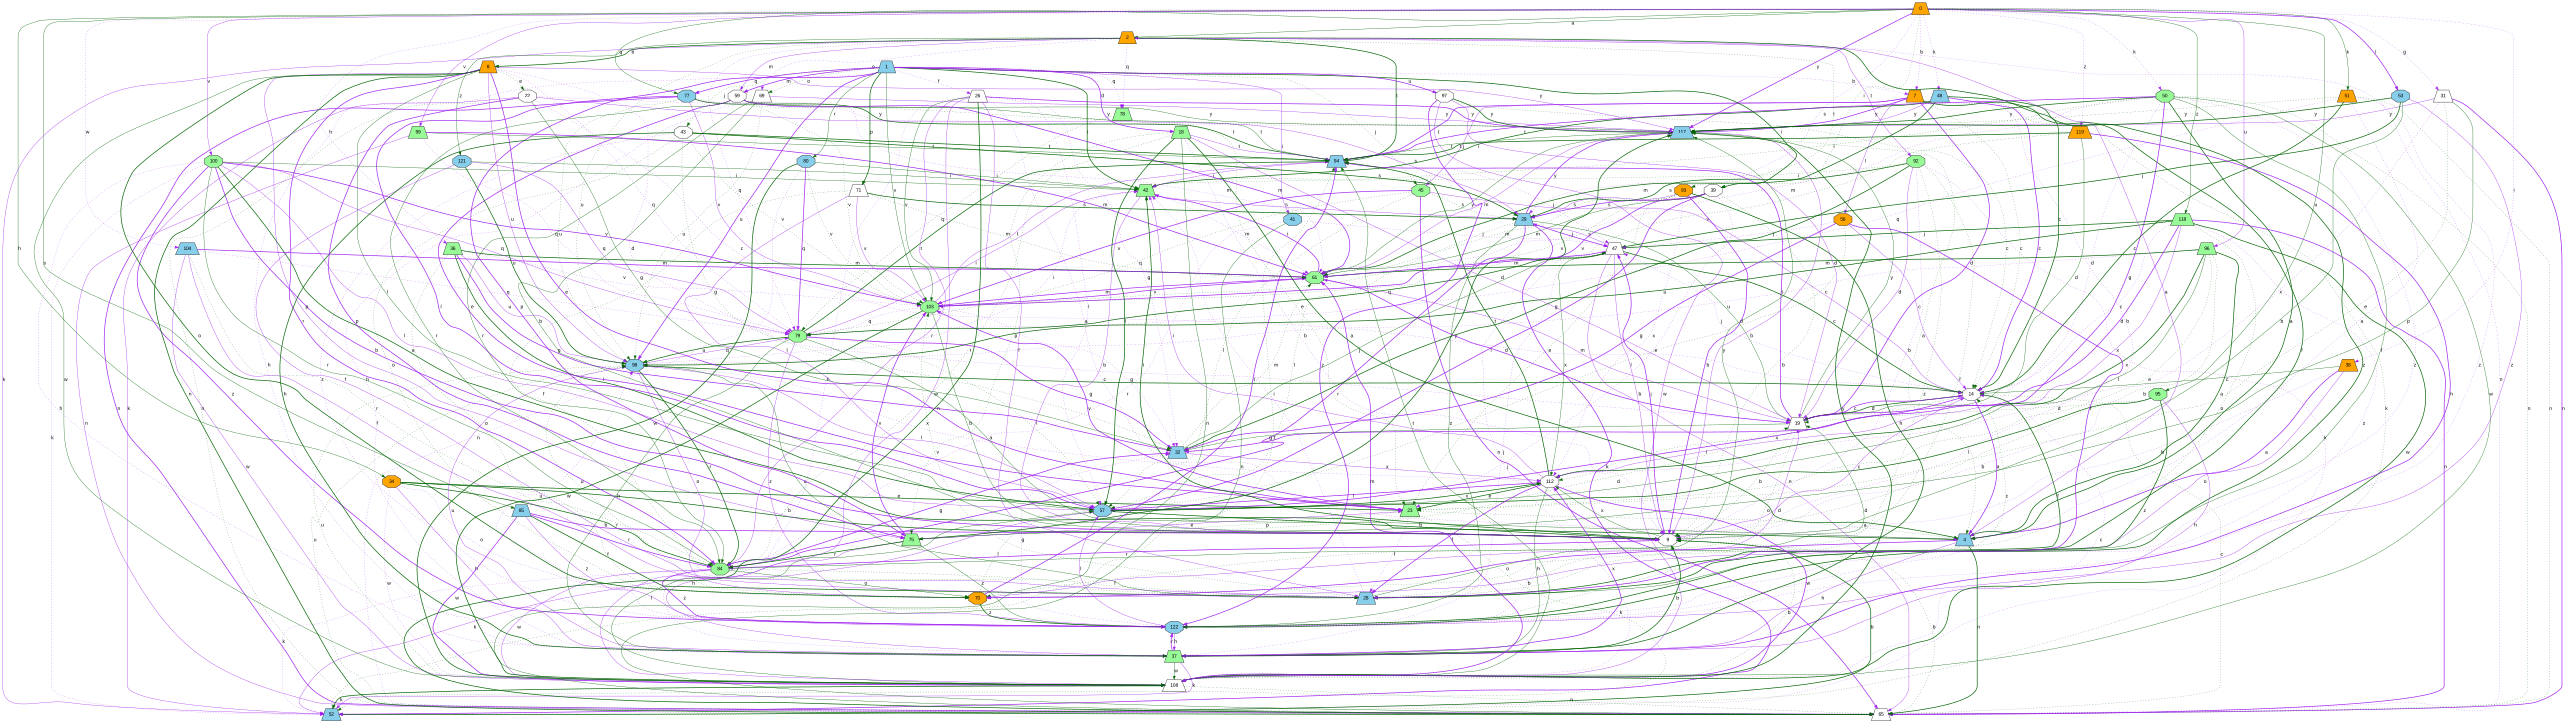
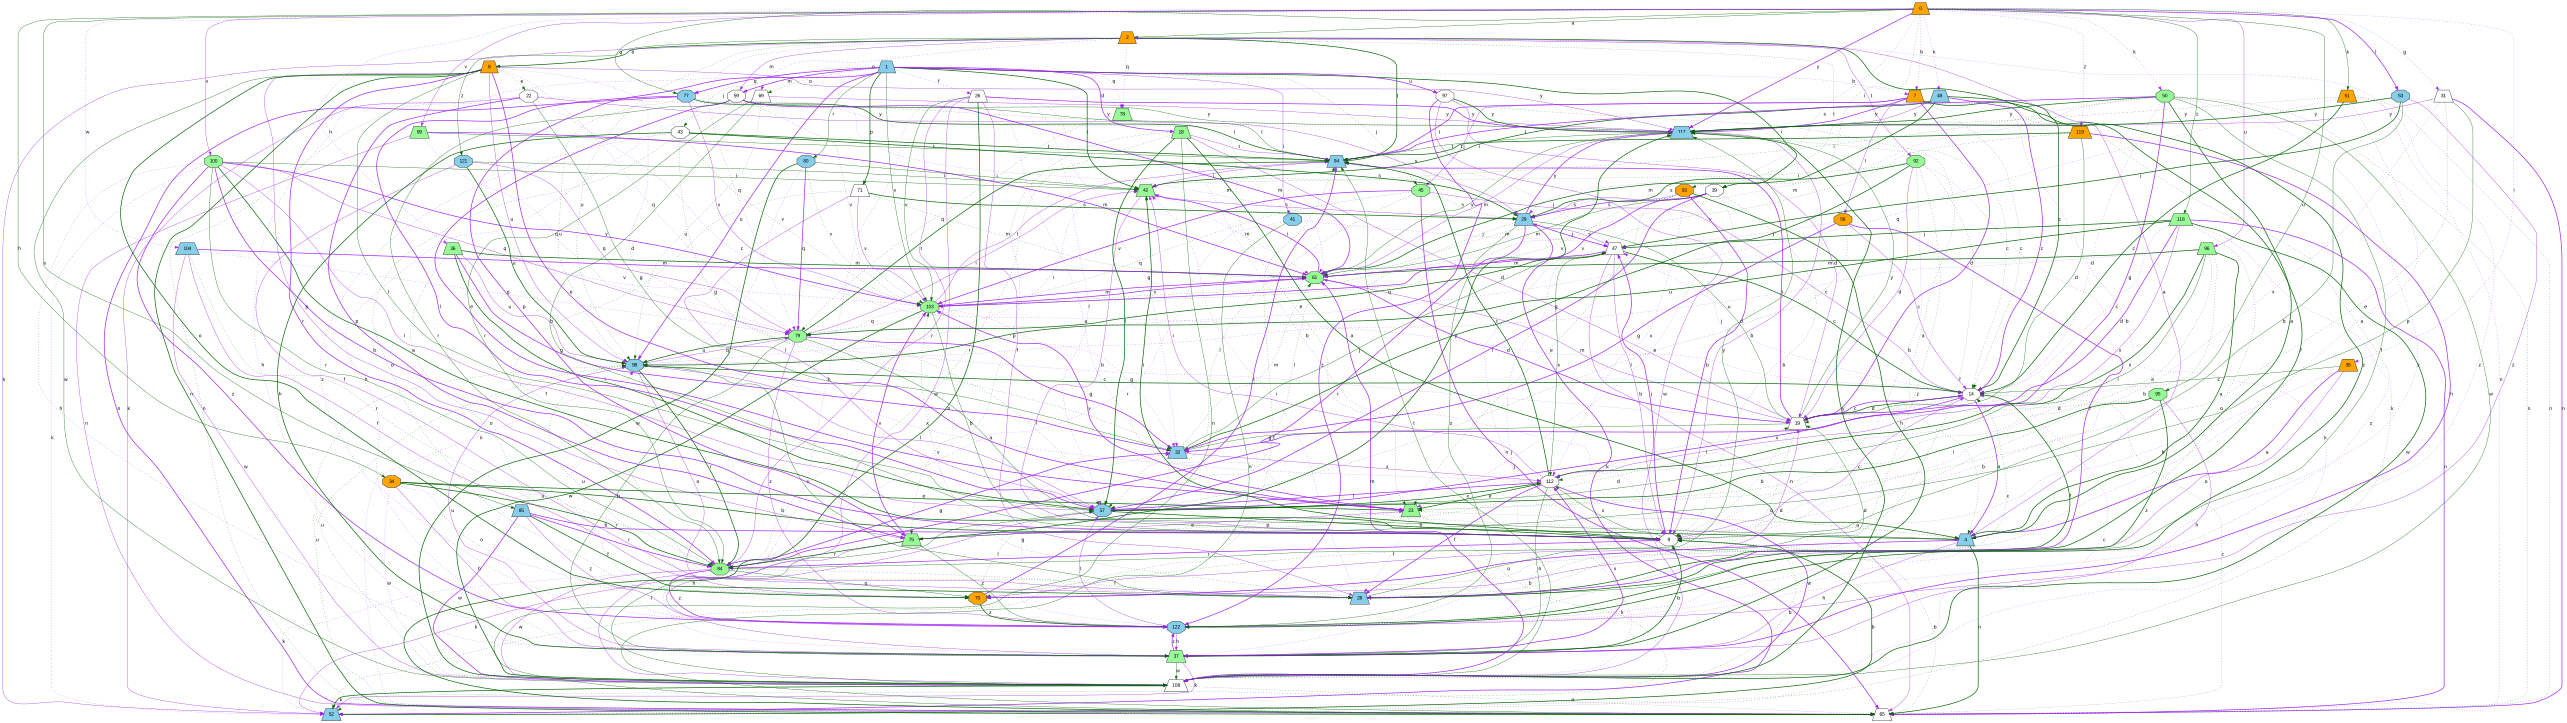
(1172, 642) -> (1173, 642)
